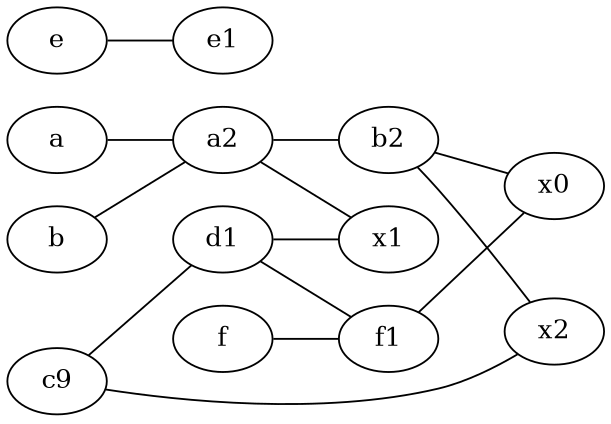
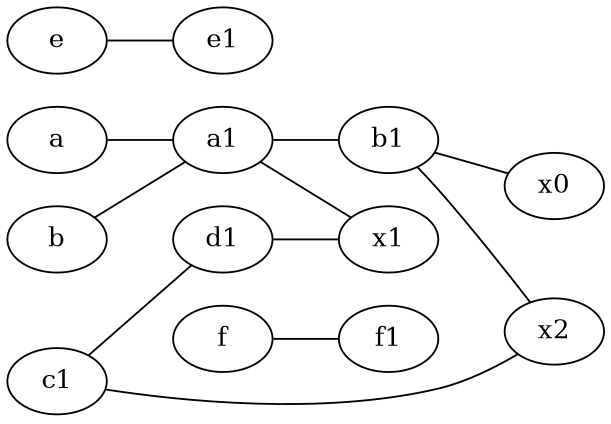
(223, 140) -> (223, 140)
(389, 140) -> (389, 140)
(471, 263) -> none
(306, 289) -> none
(57, 381) -> (57, 381)
